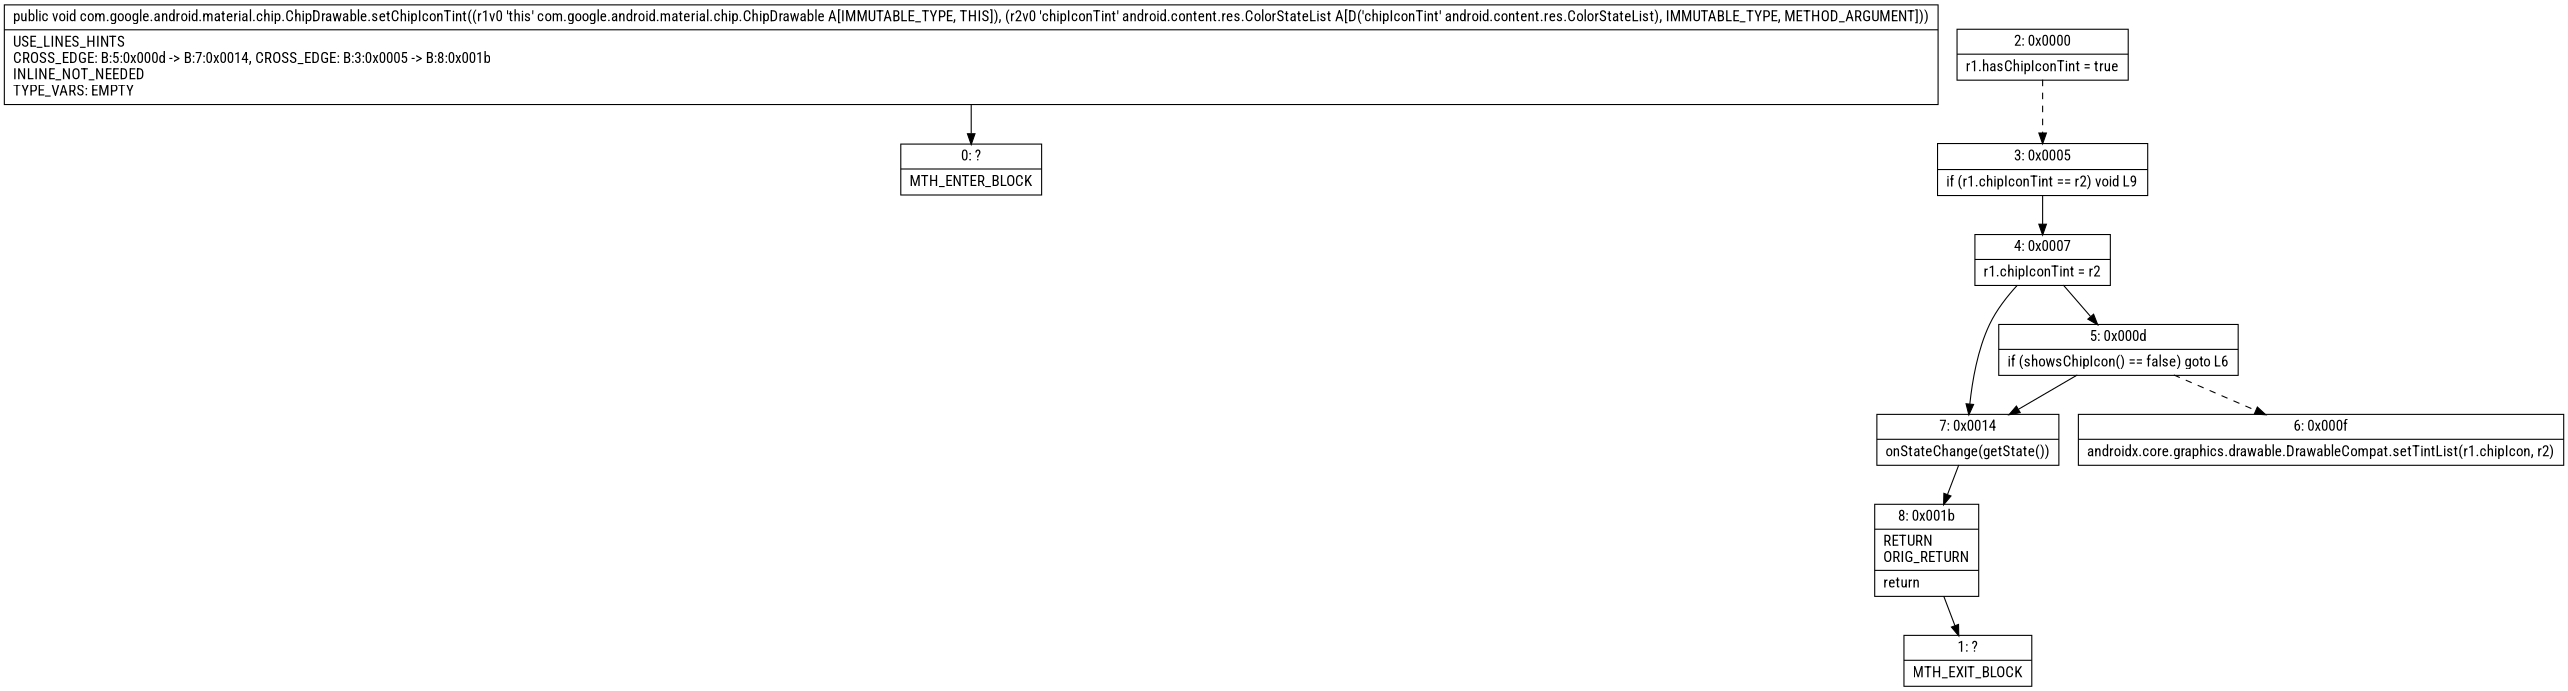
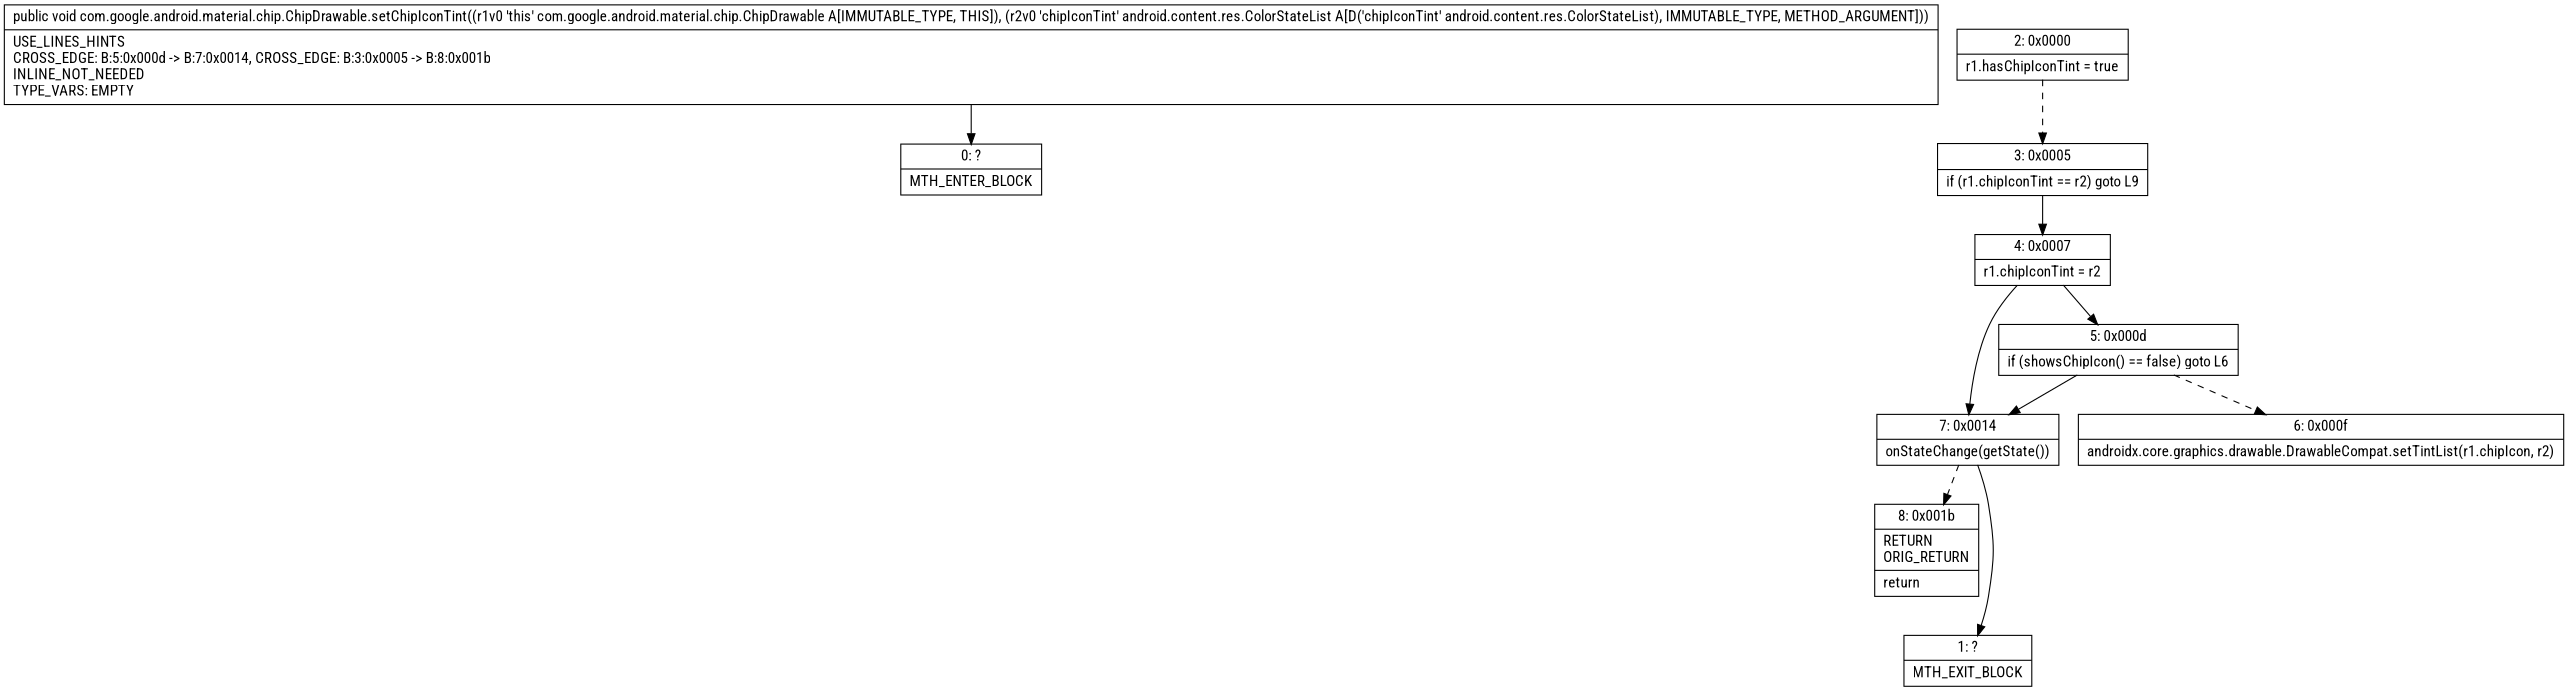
(2042, 182) -> (2043, 182)
(1953, 480) -> (1953, 480)
(1949, 611) -> (1993, 545)
